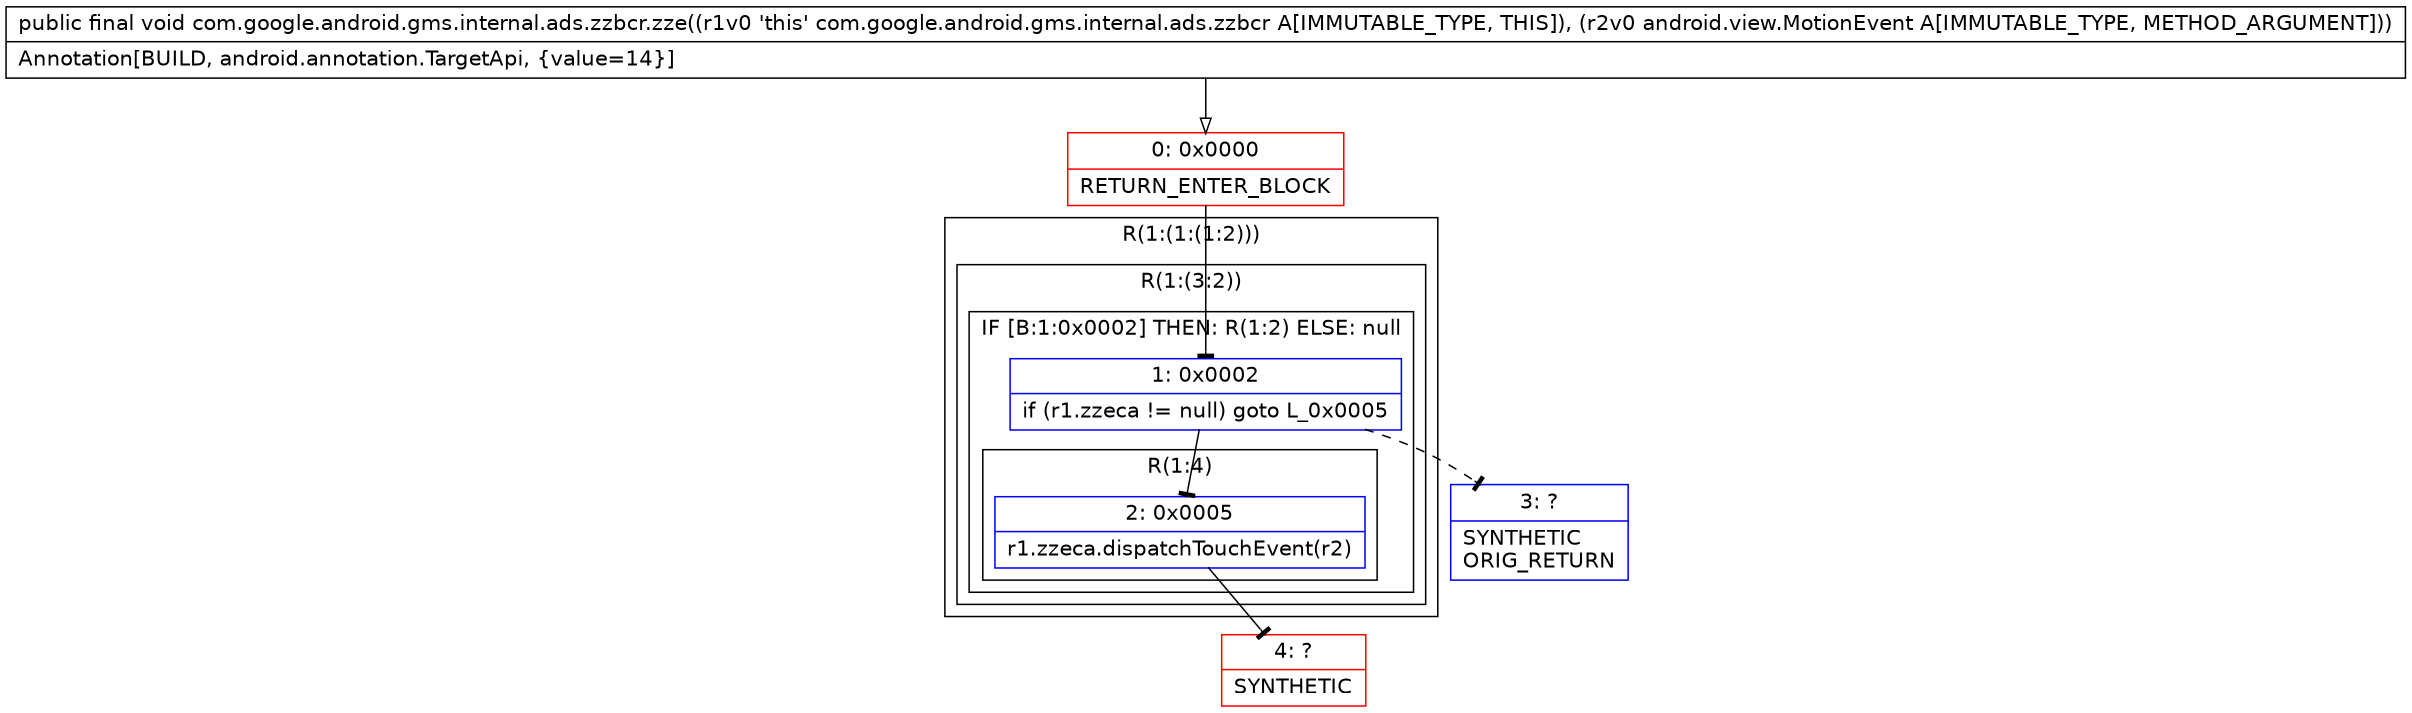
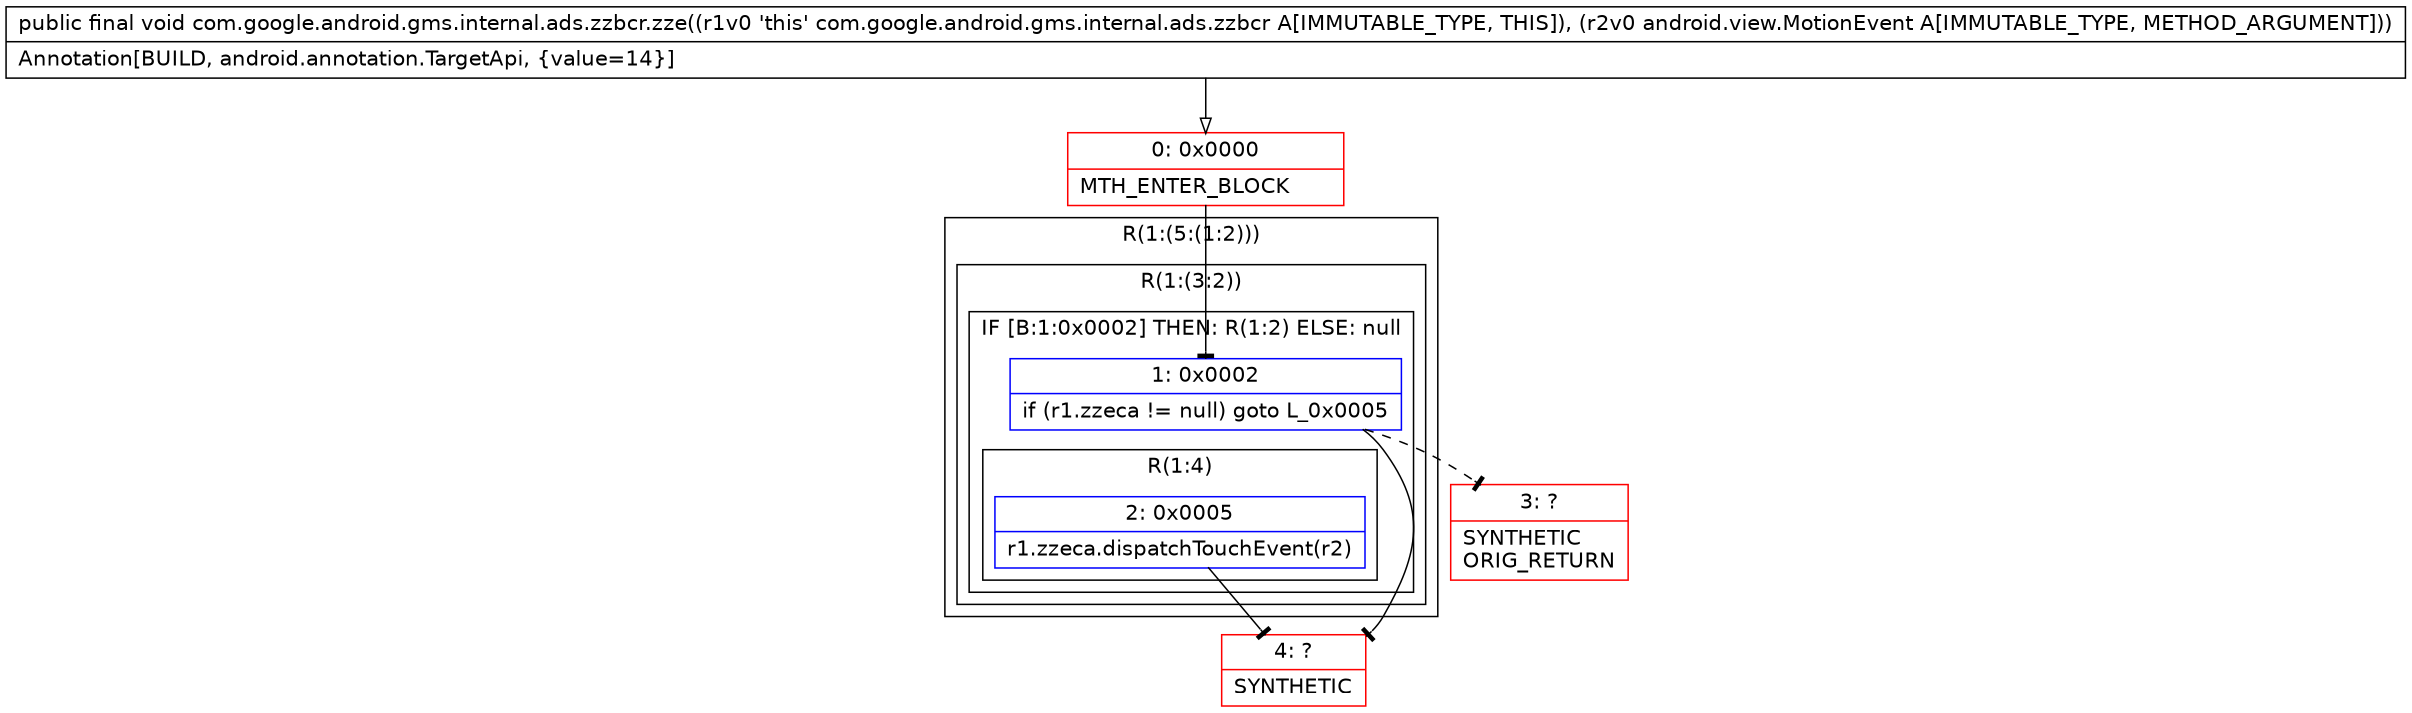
(1206, 187) -> (1185, 187)
(1191, 235) -> (1191, 235)
(1194, 460) -> (1403, 483)
(1539, 532) -> (1539, 532)
